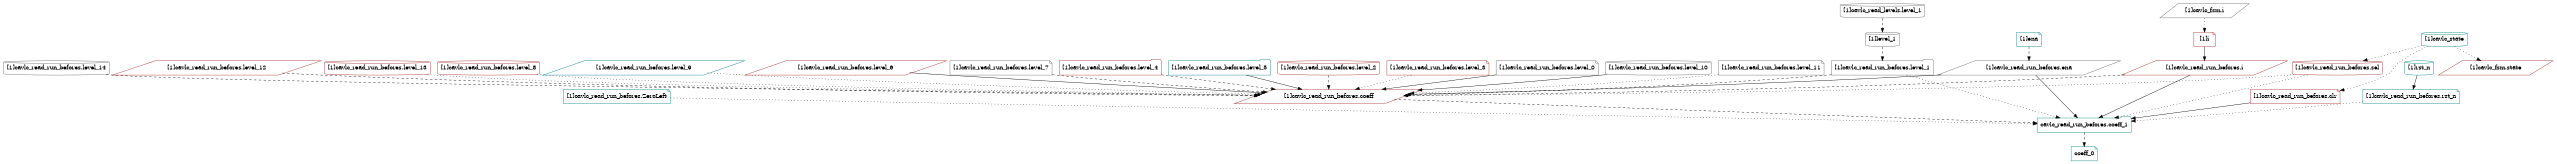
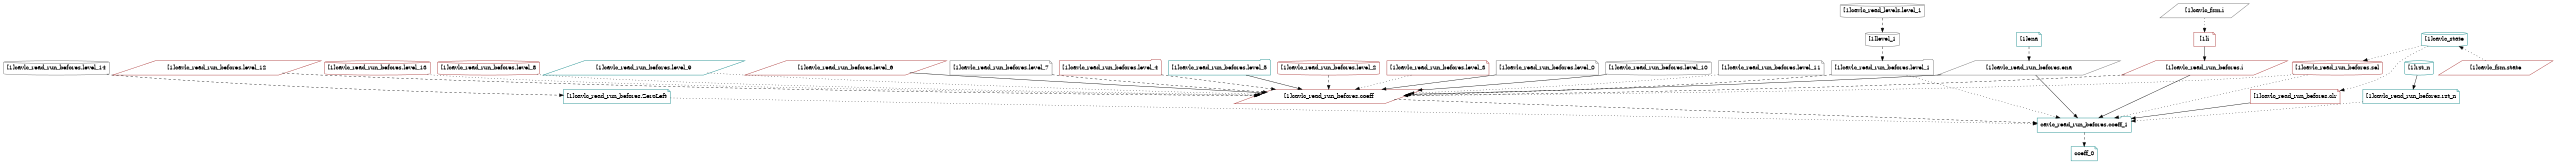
(2466, 53) -> (2474, 54)
(537, 85) -> (333, 88)
